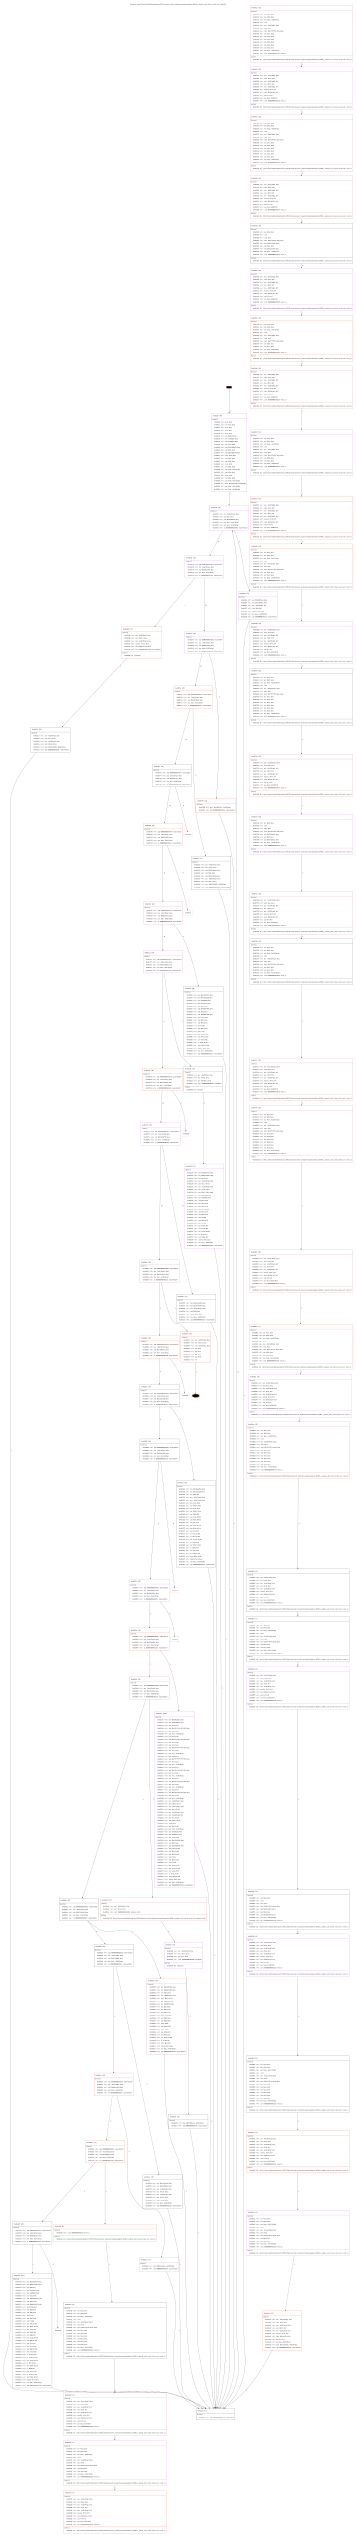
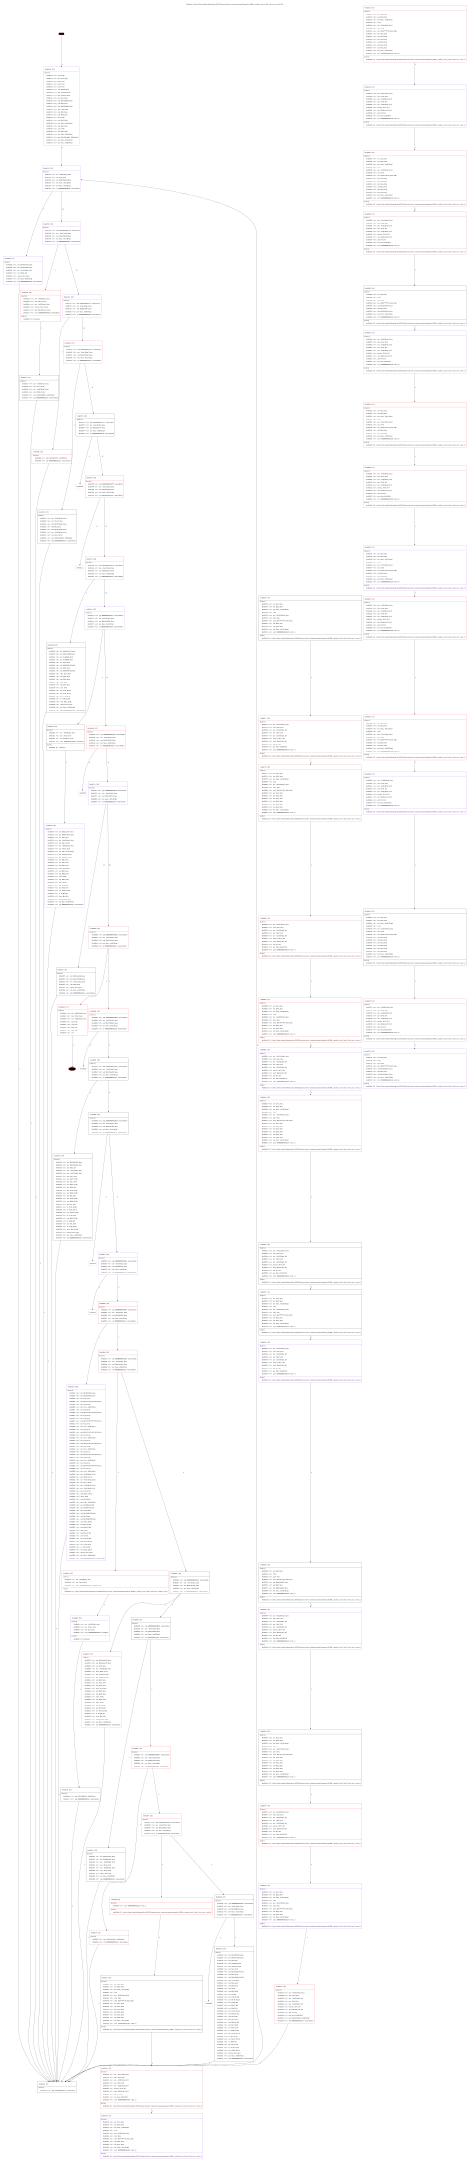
(301, 913) -> none
(115, 2512) -> none
